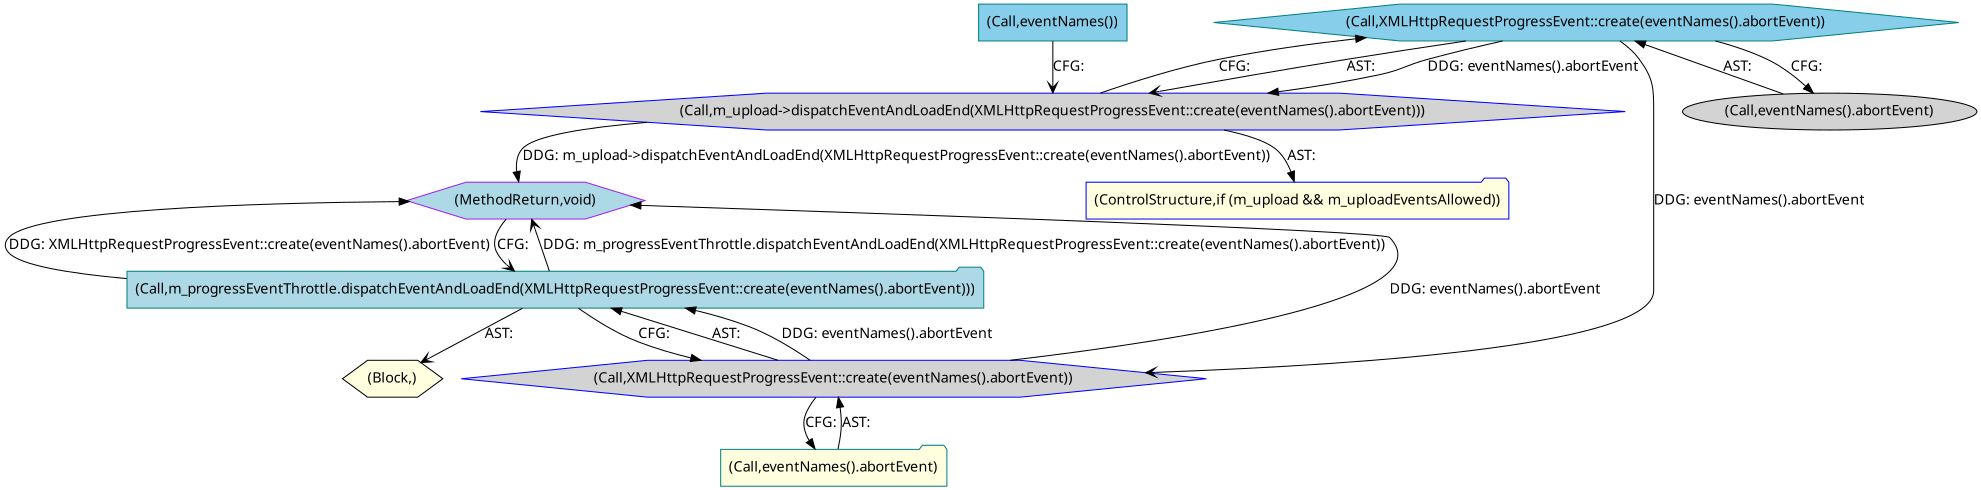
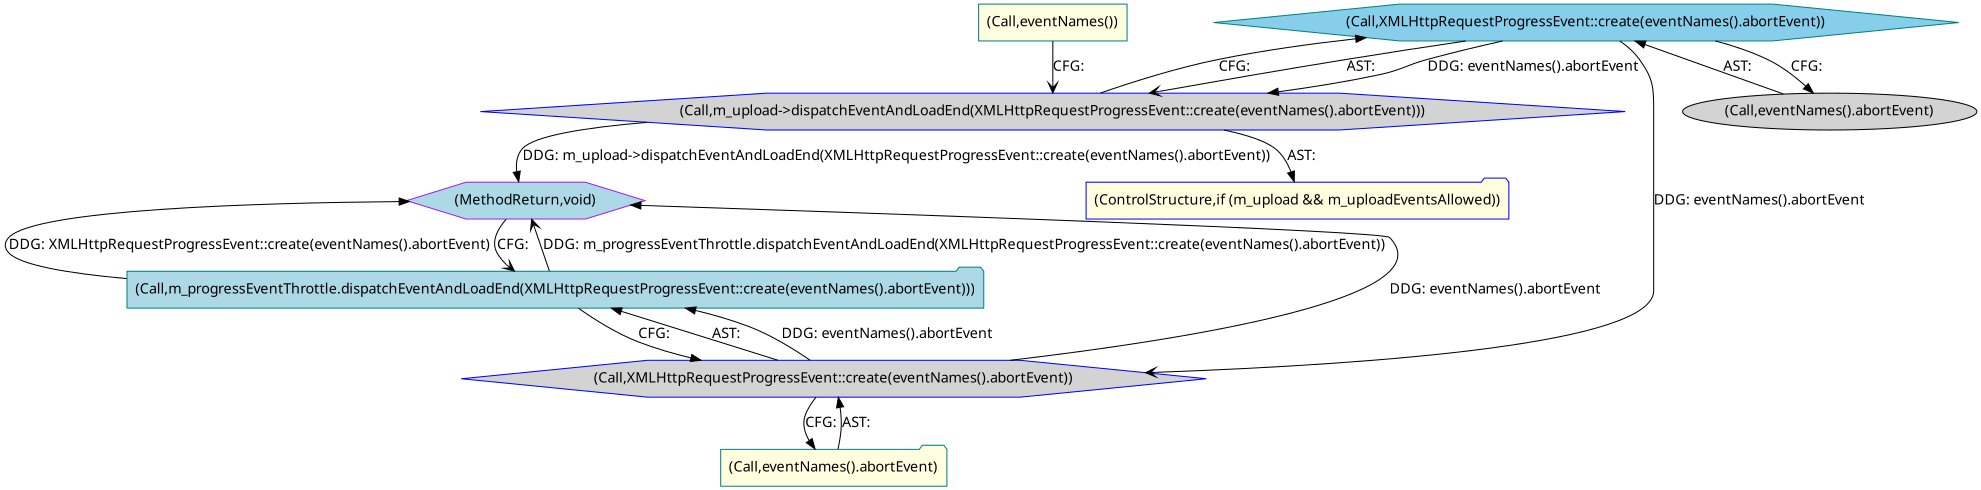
(1053, 23) -> (1053, 23)
(393, 379) -> none
